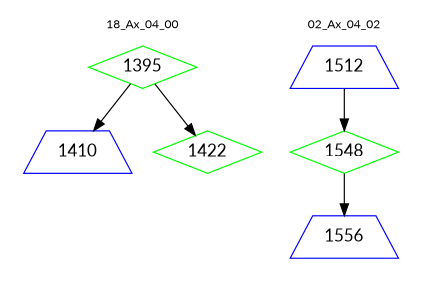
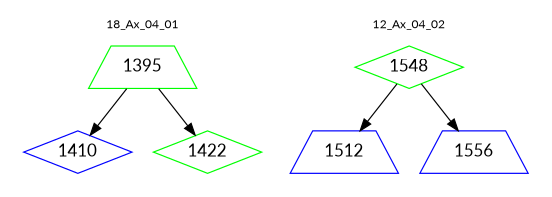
(143, 25) -> (143, 25)
(344, 25) -> (409, 25)
(143, 67) -> (143, 67)
(344, 104) -> (382, 103)
(78, 152) -> (78, 152)
